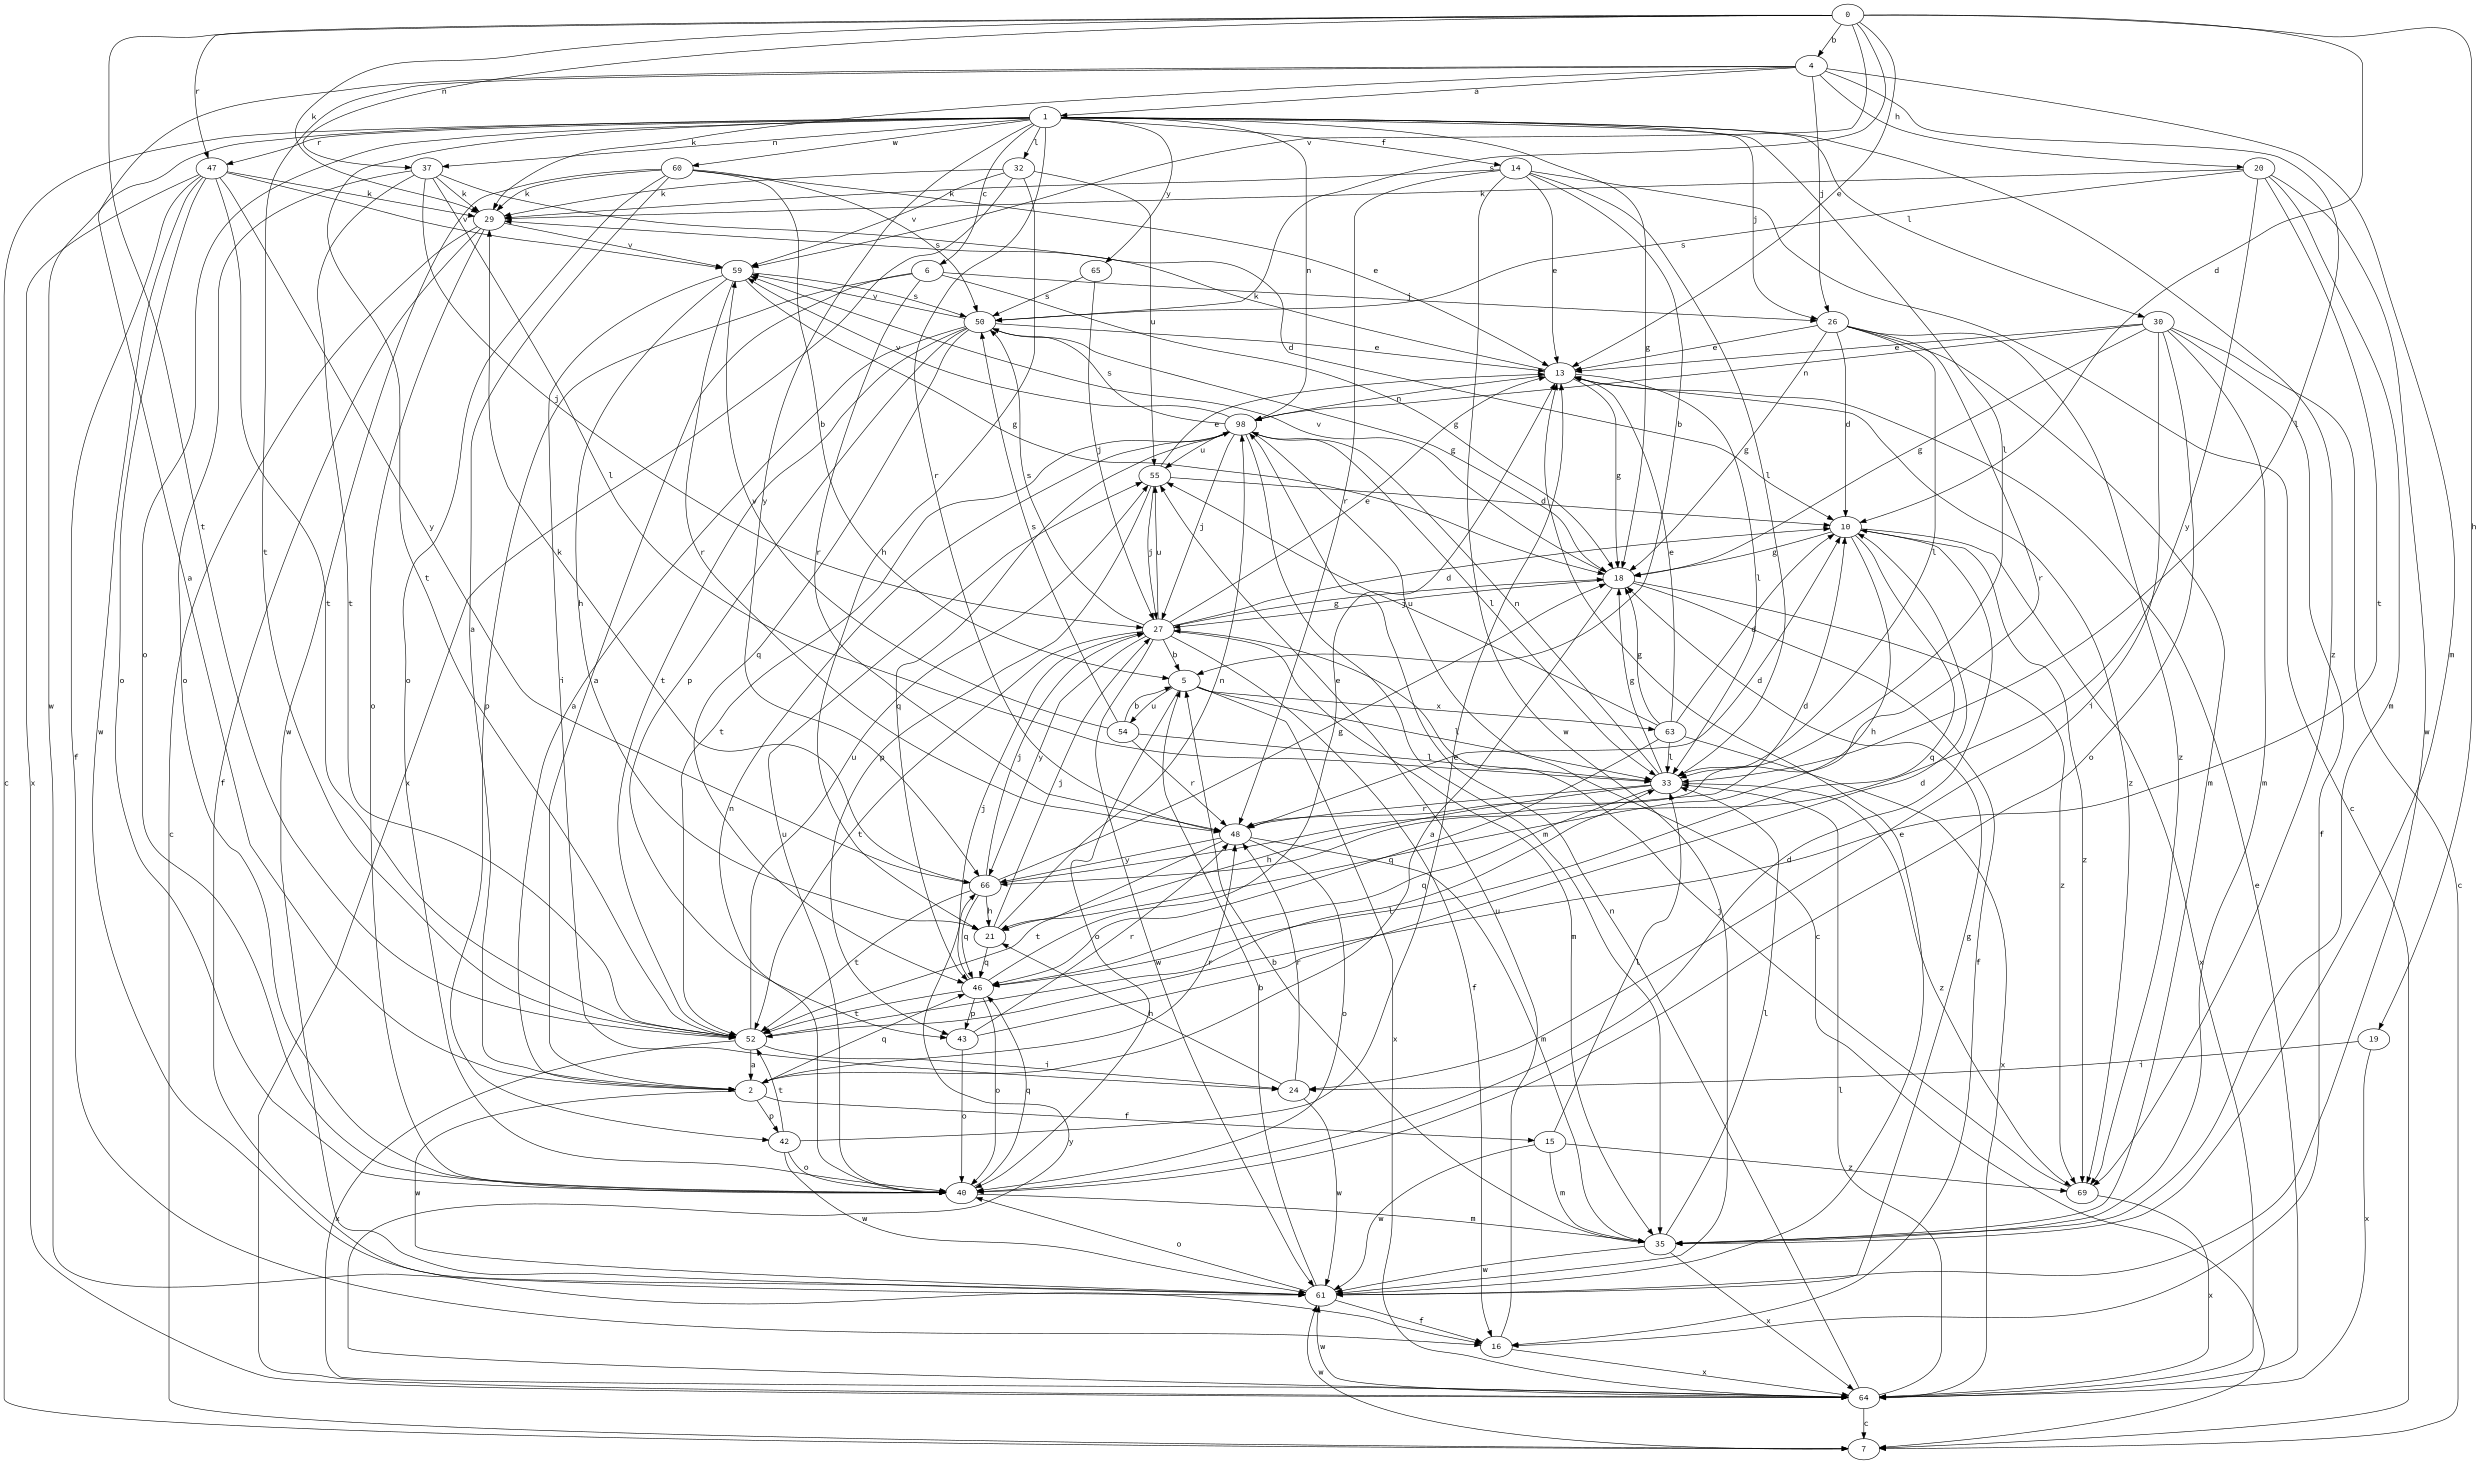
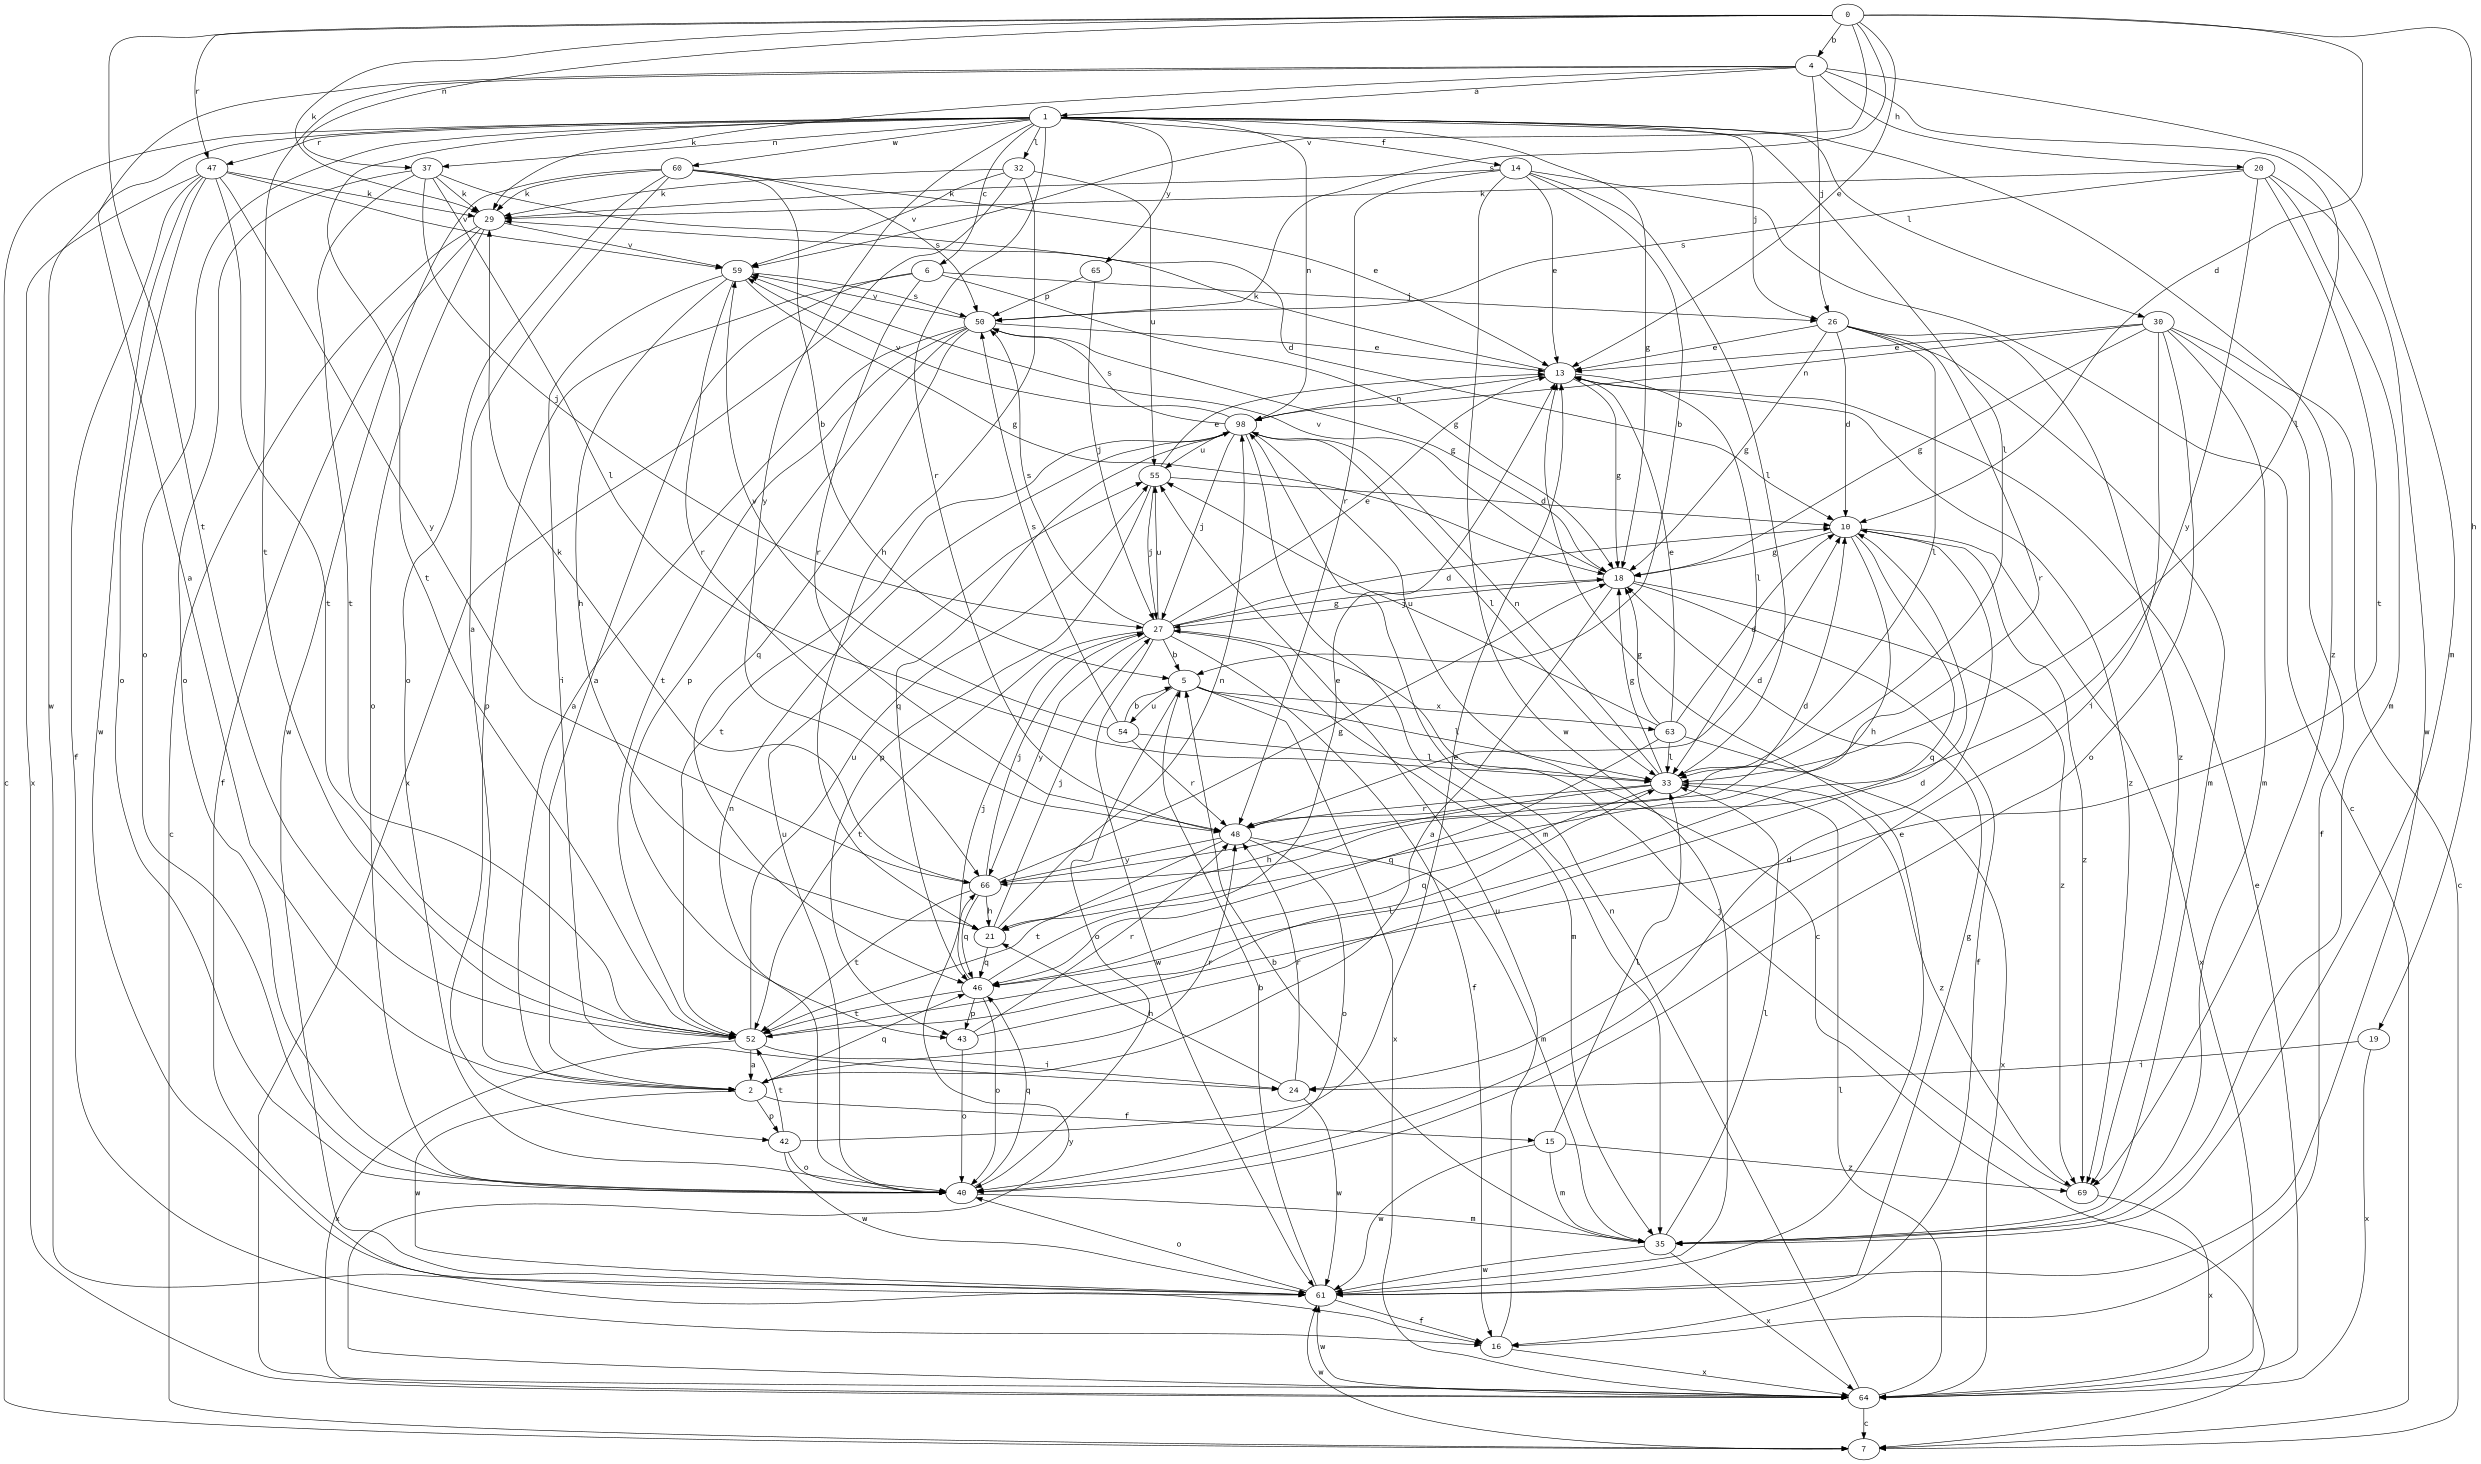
(1047, 297) -> (1047, 297)
